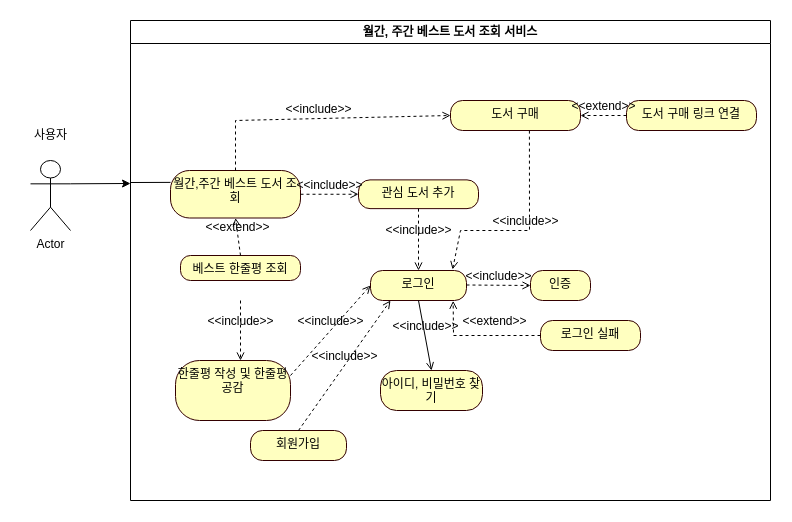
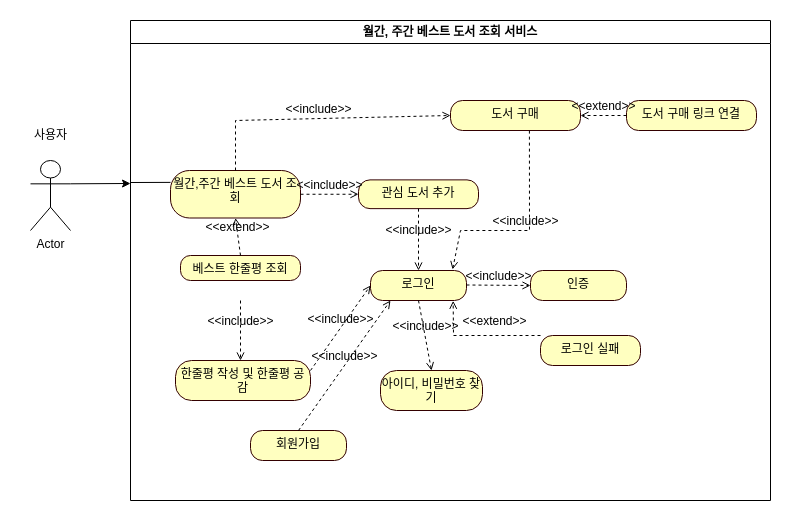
(561, 286) -> (579, 286)
(425, 334) -> (425, 334)
(591, 336) -> (591, 351)
(233, 391) -> (243, 381)
